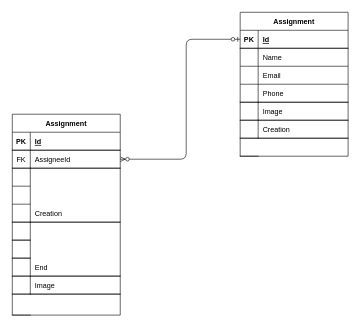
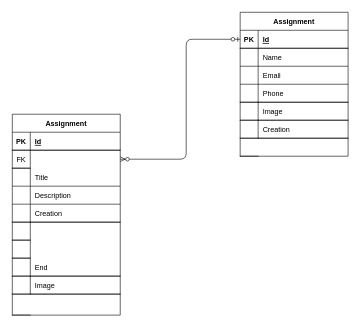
(75, 159) -> none
none -> (75, 177)
none -> (75, 195)
